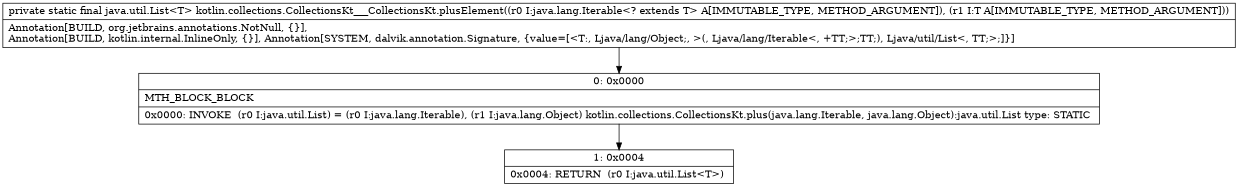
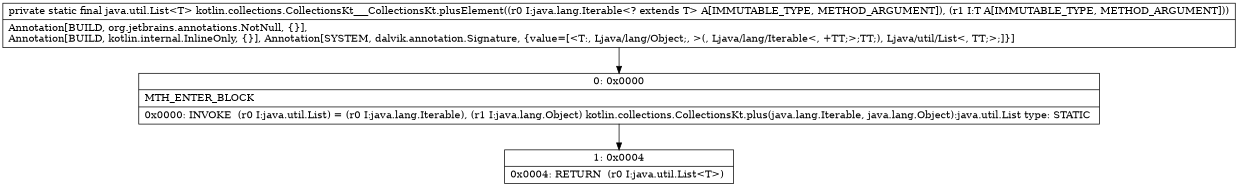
(199, 98) -> (200, 98)
